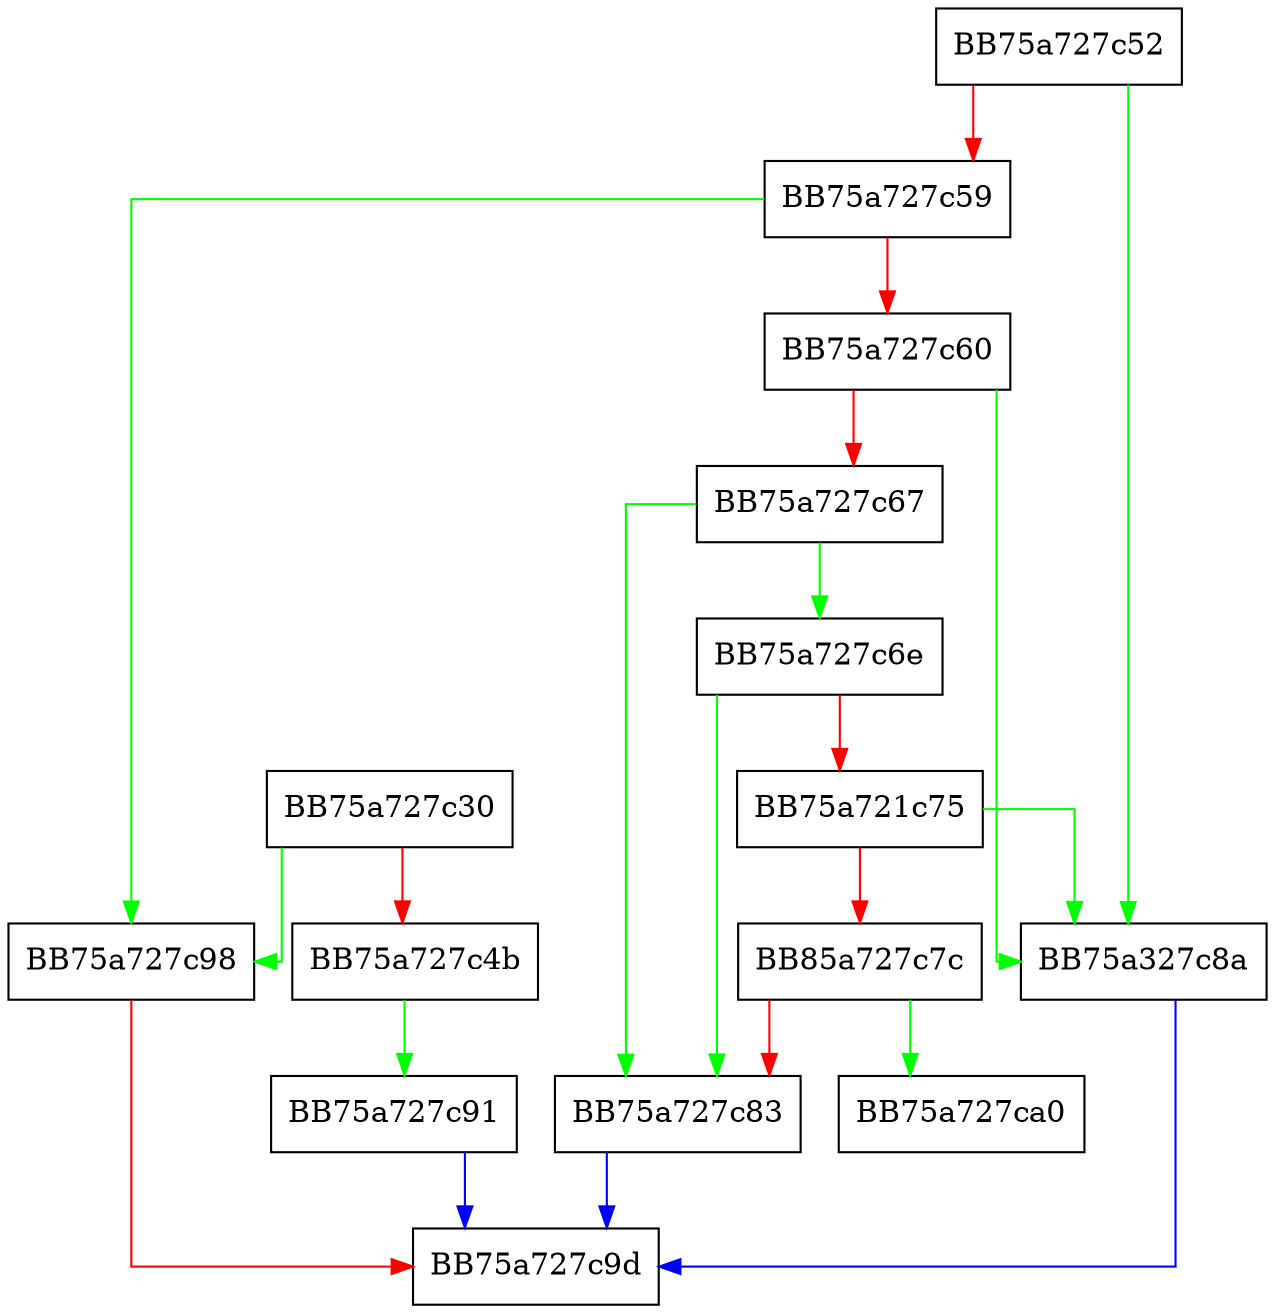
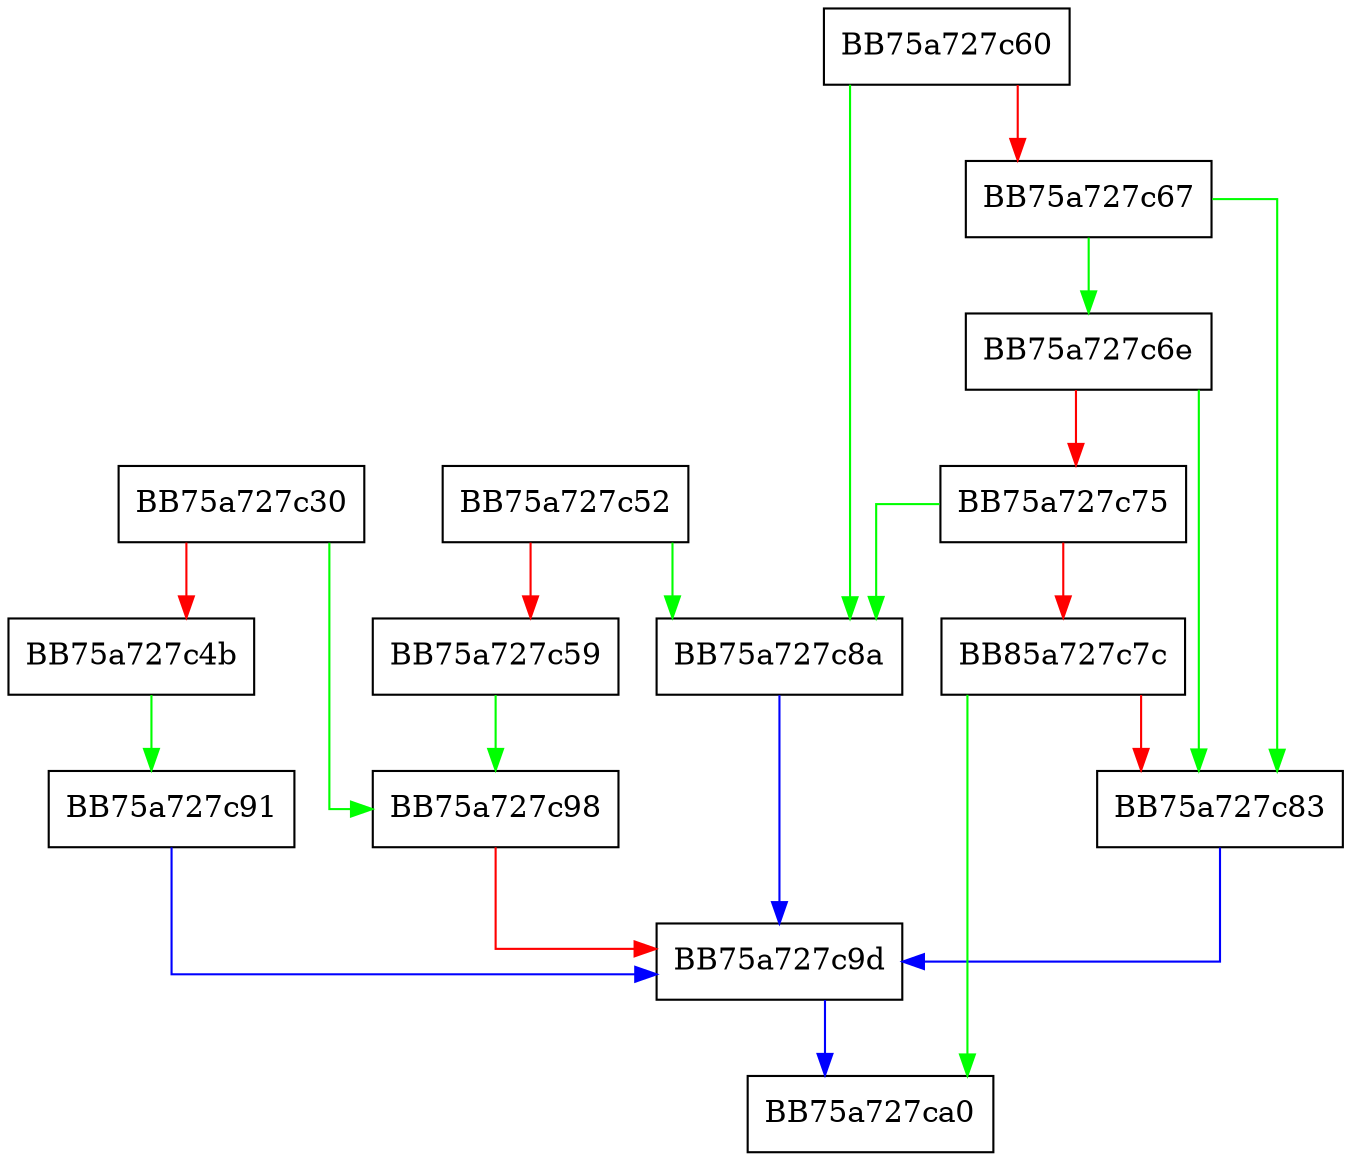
(887, 265) -> none
(860, 809) -> (1063, 504)
(1144, 962) -> (779, 657)
none -> (825, 1027)
